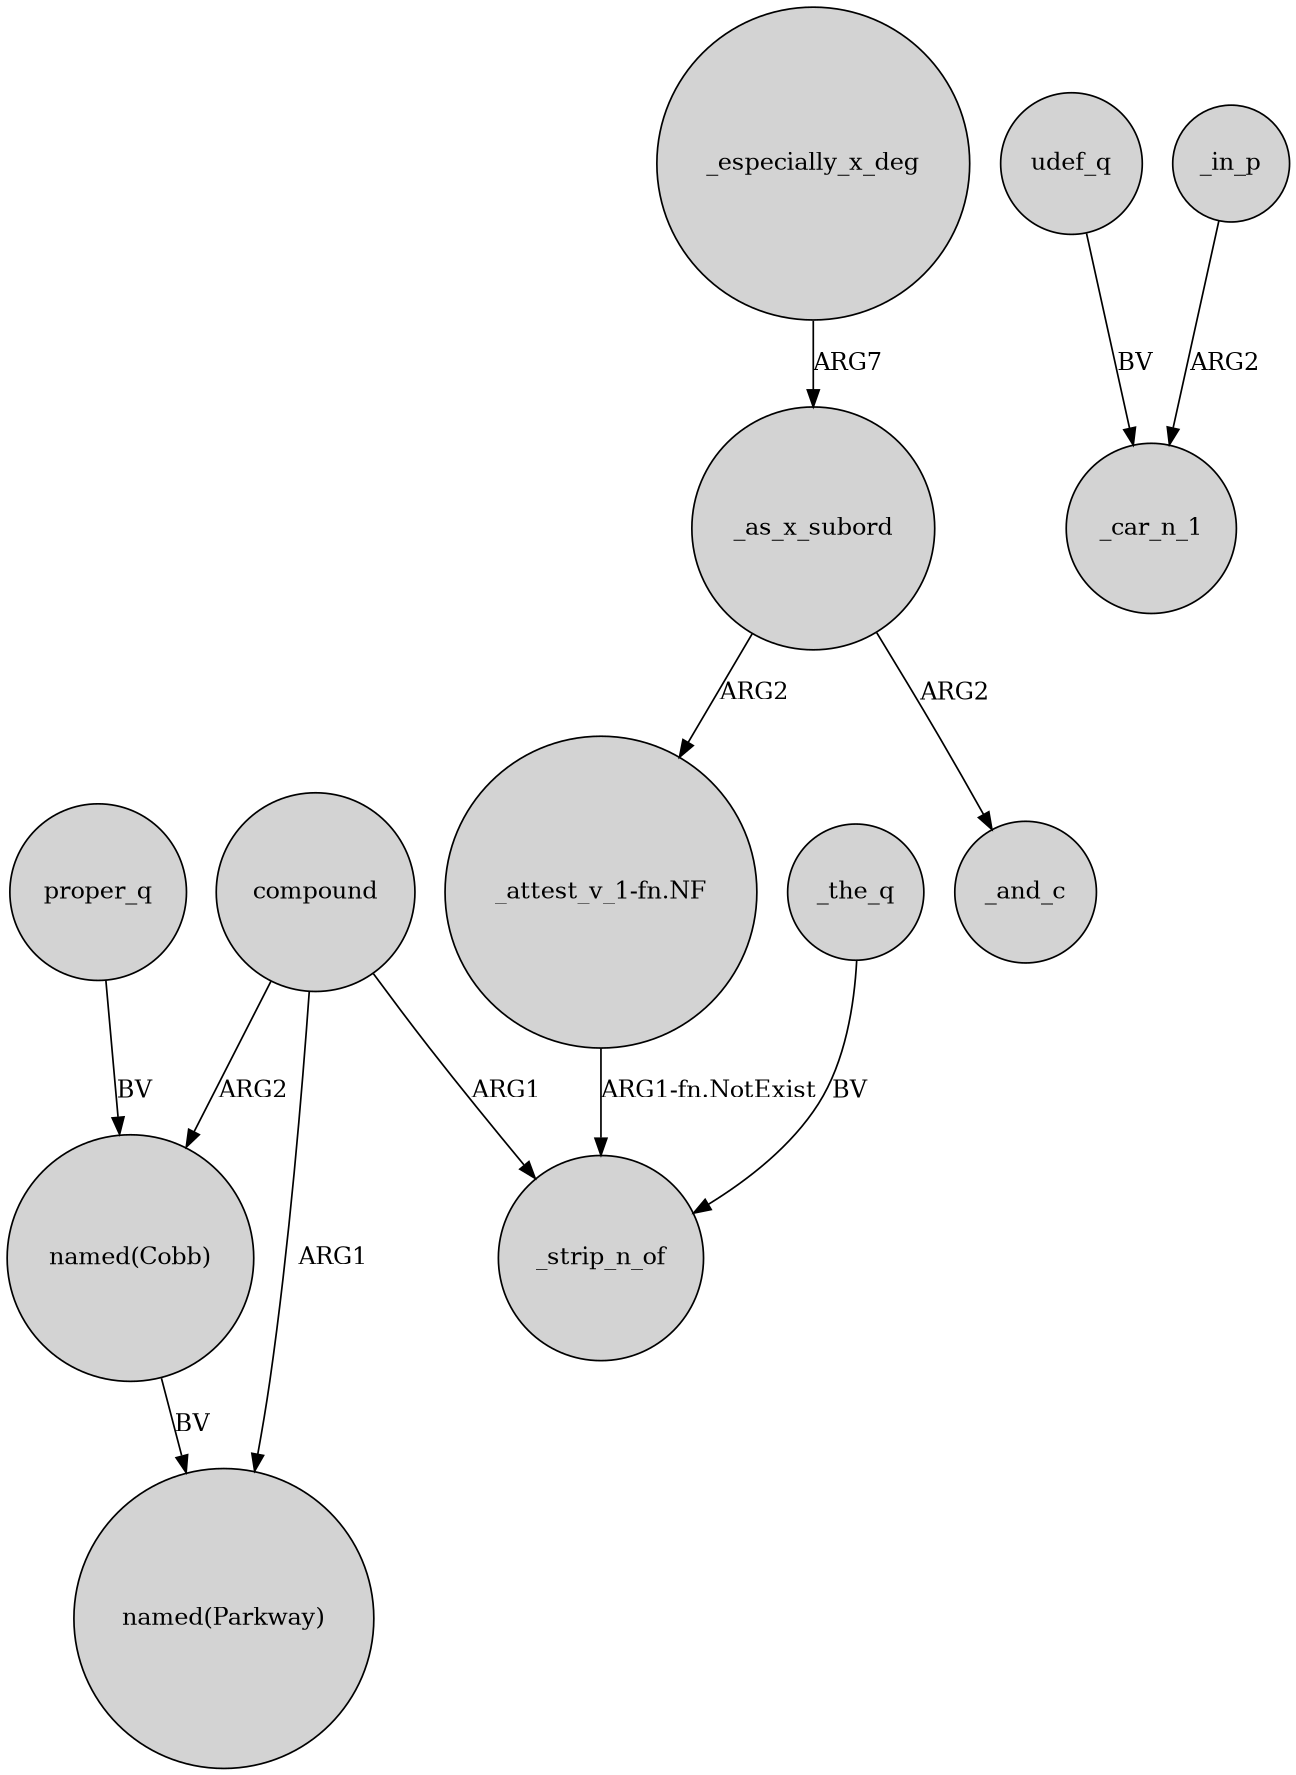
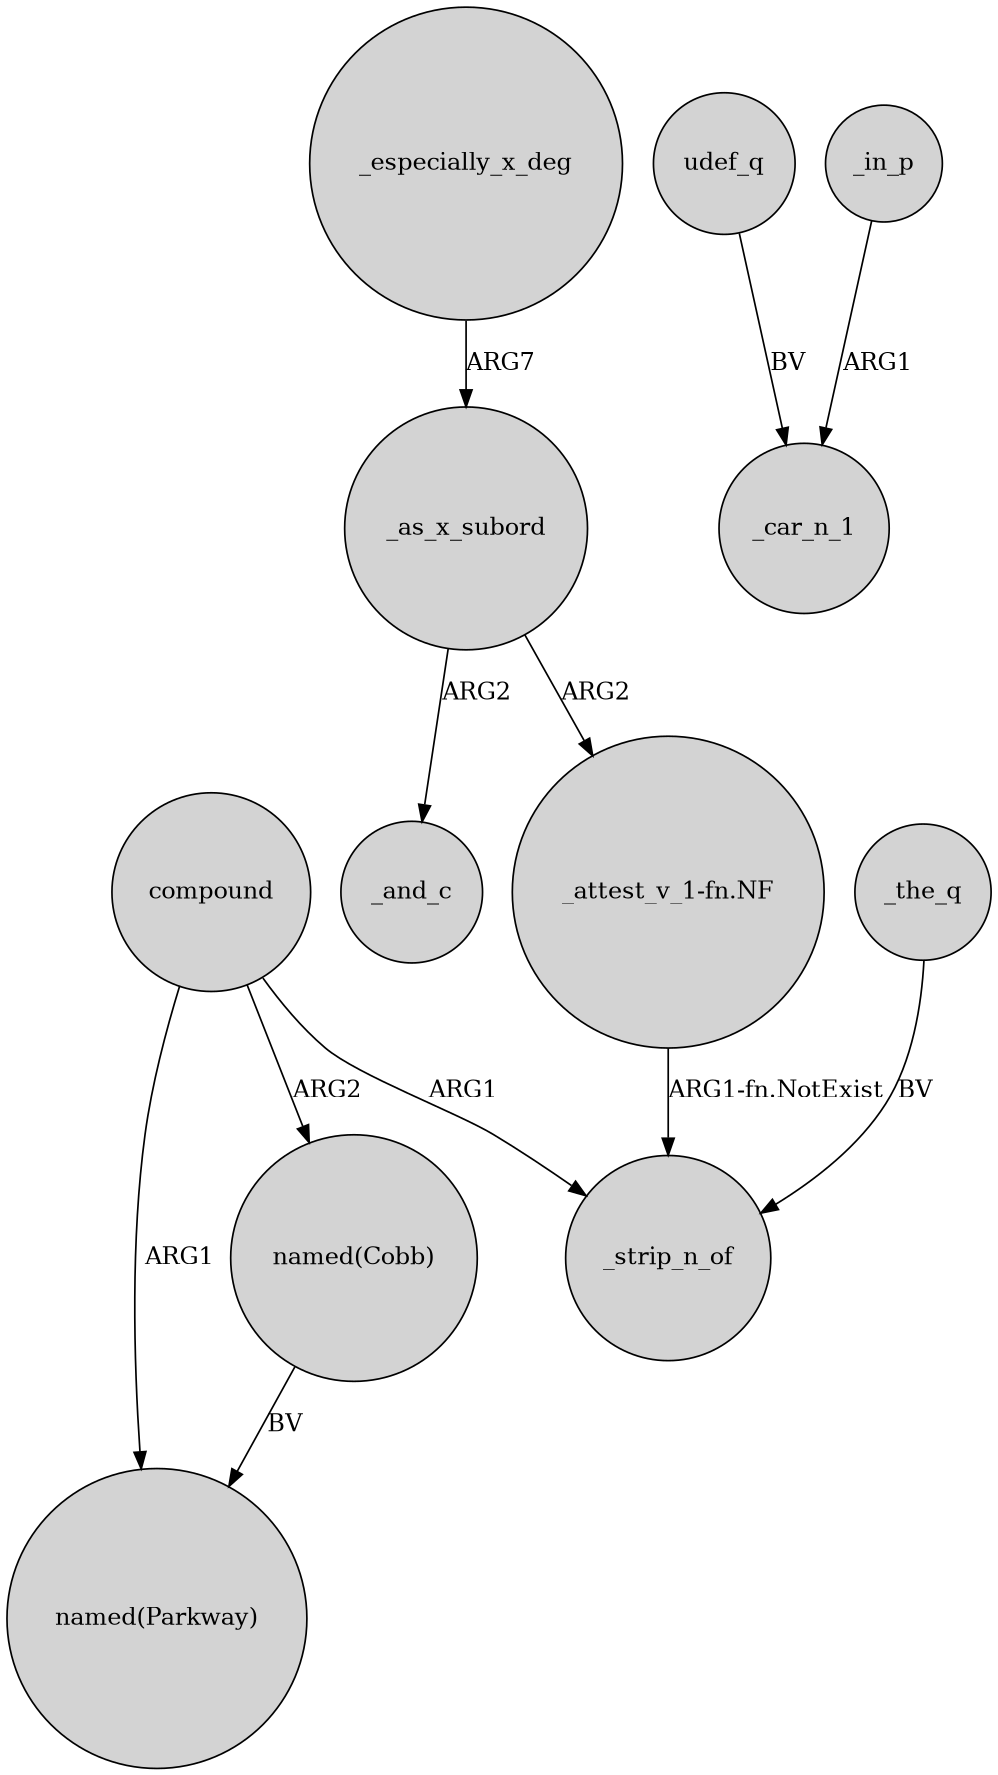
(1225, 364) -> (878, 364)
(98, 892) -> none
